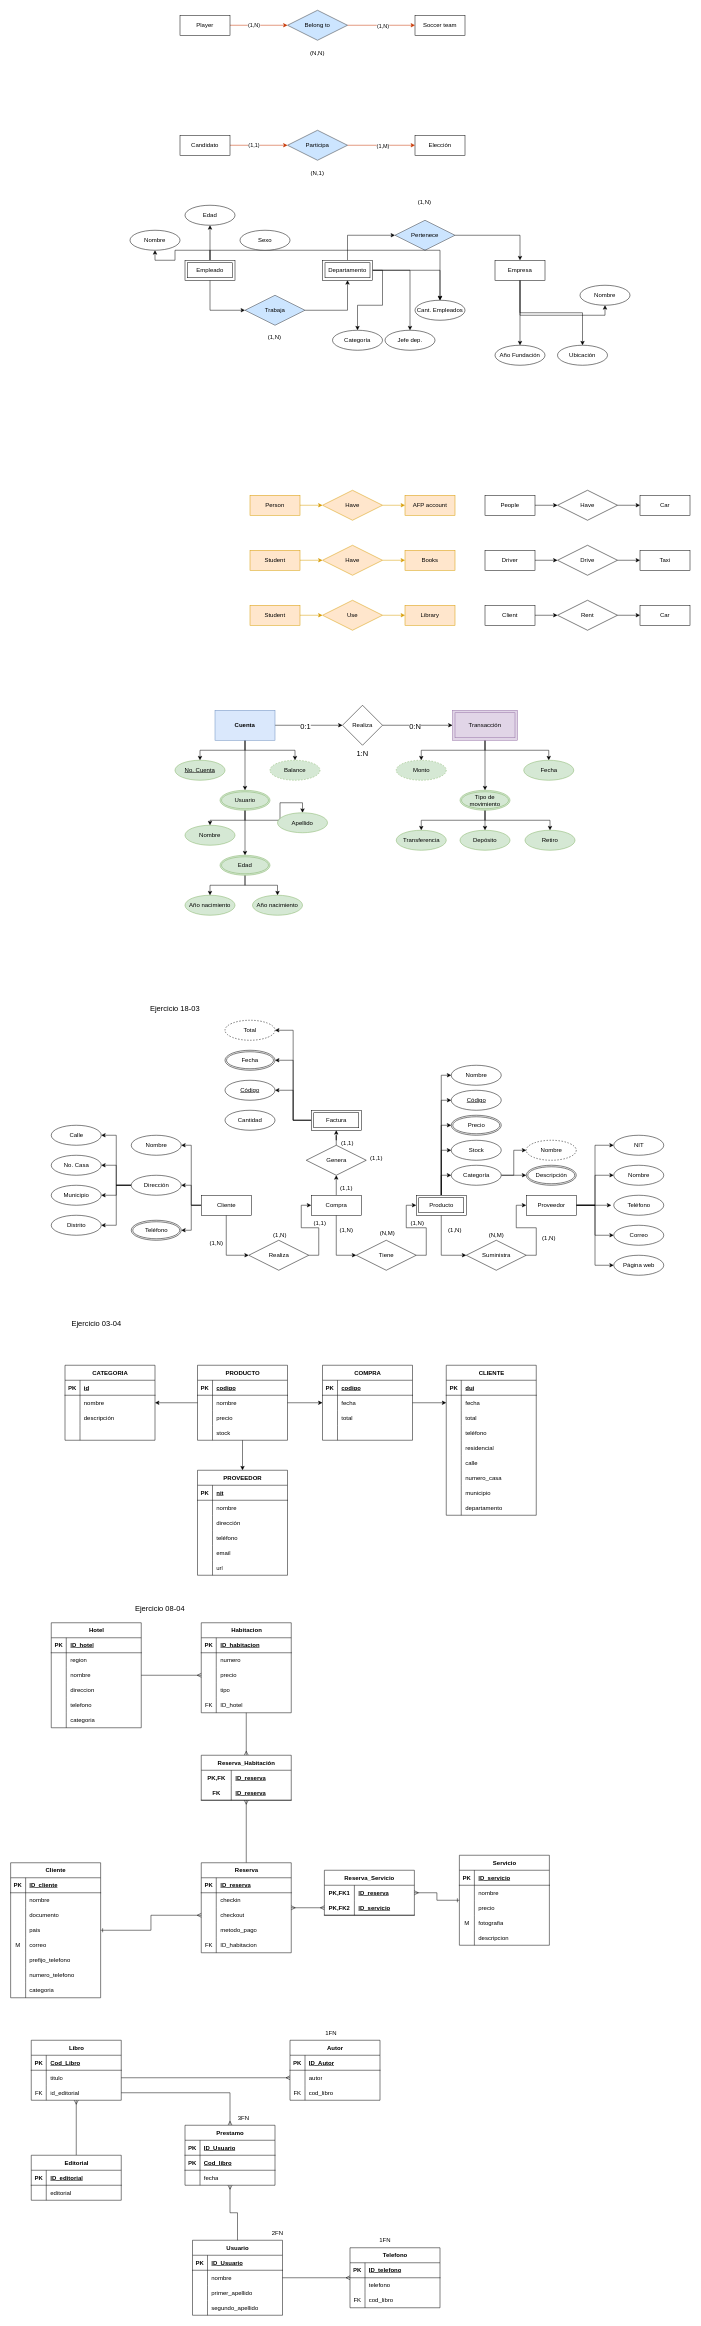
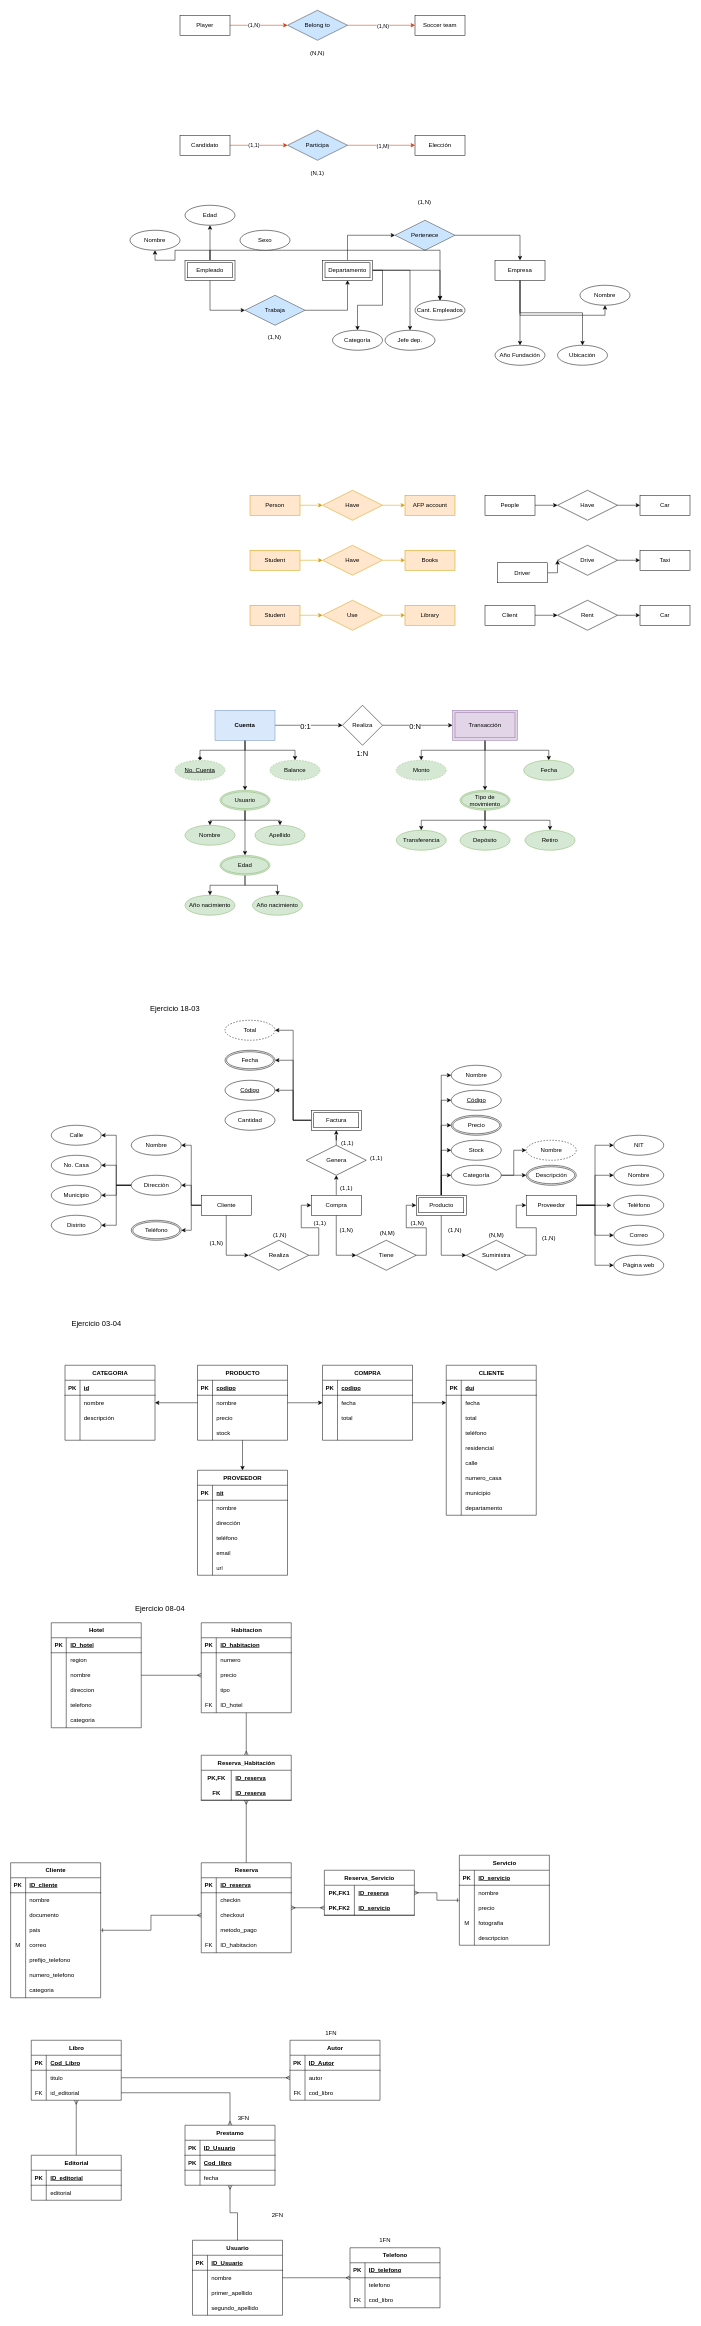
(510, 560) -> (522, 573)
(200, 755) -> (200, 755)
(200, 770) -> (200, 770)
(302, 823) -> (280, 835)
(289, 2233) -> (289, 2215)
